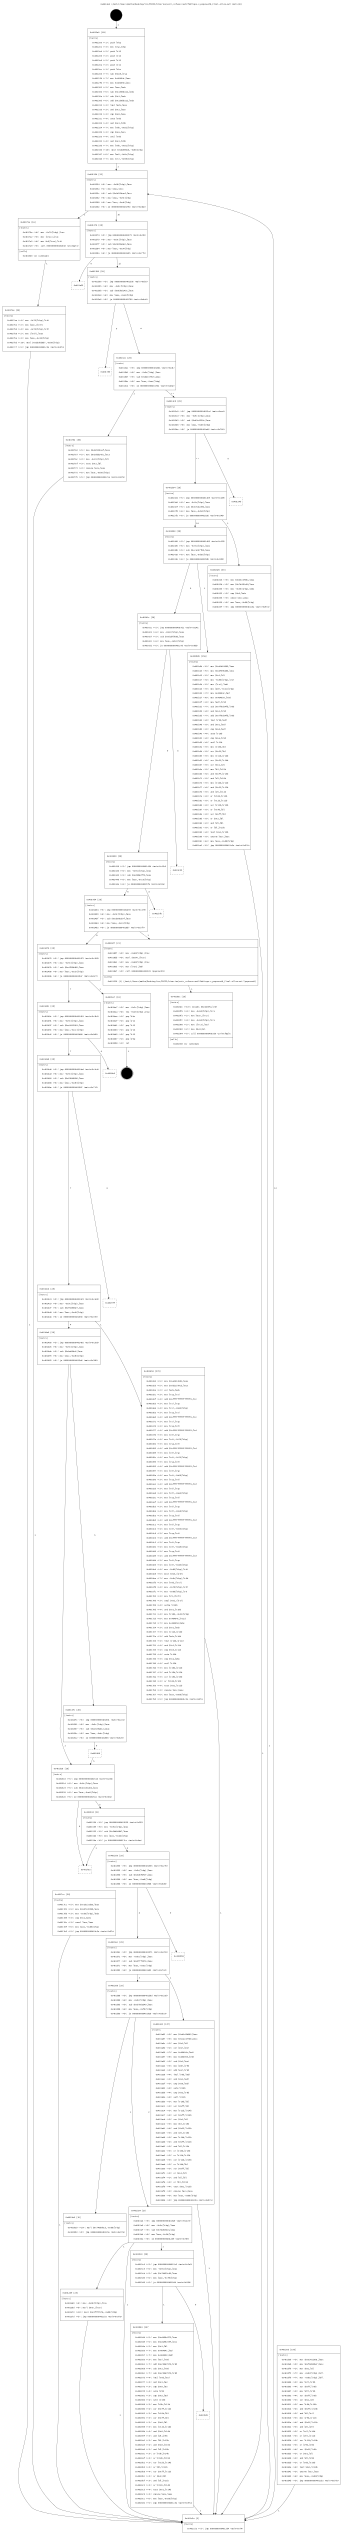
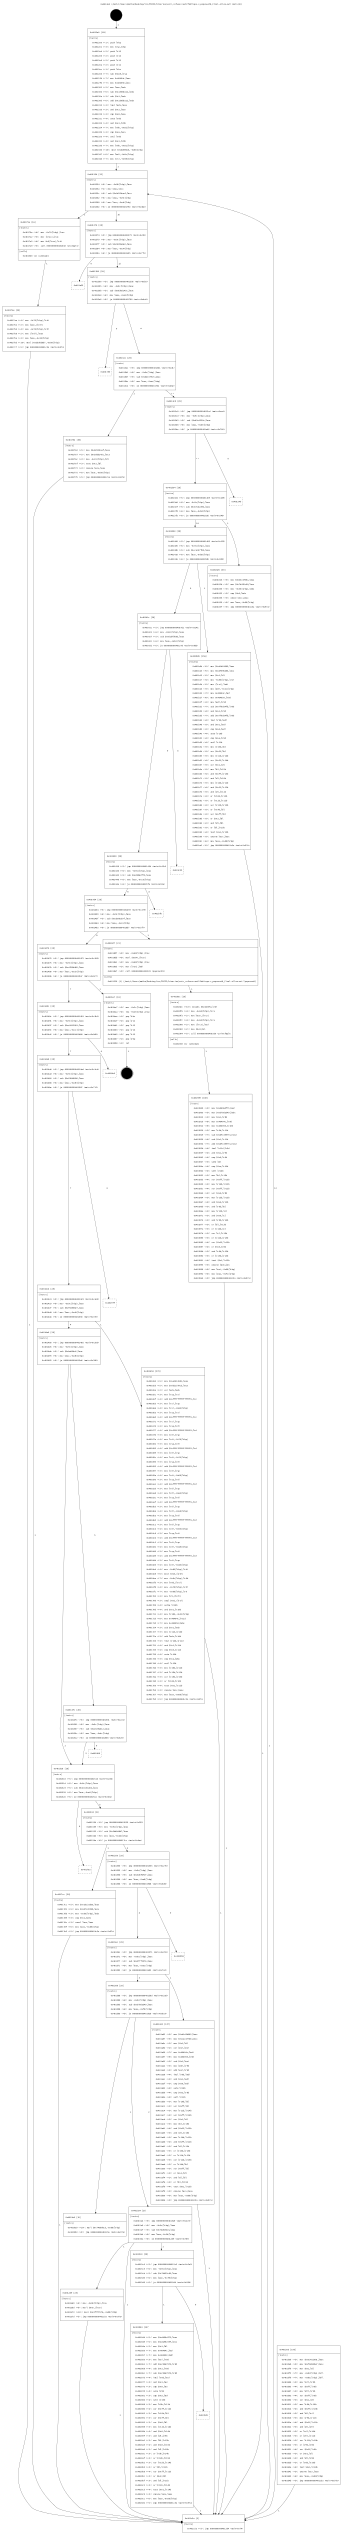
none -> (220, 1188)
(92, 1760) -> (84, 1752)
(91, 1854) -> (100, 1867)
